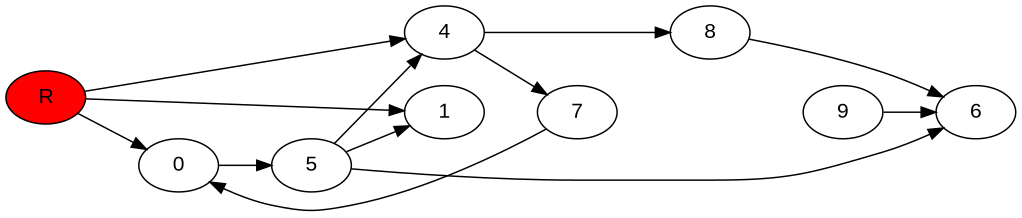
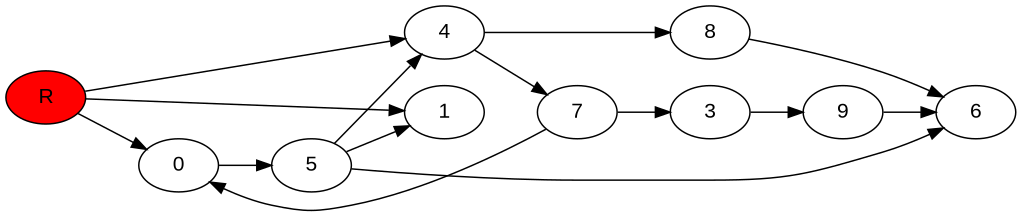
none -> (710, 112)
